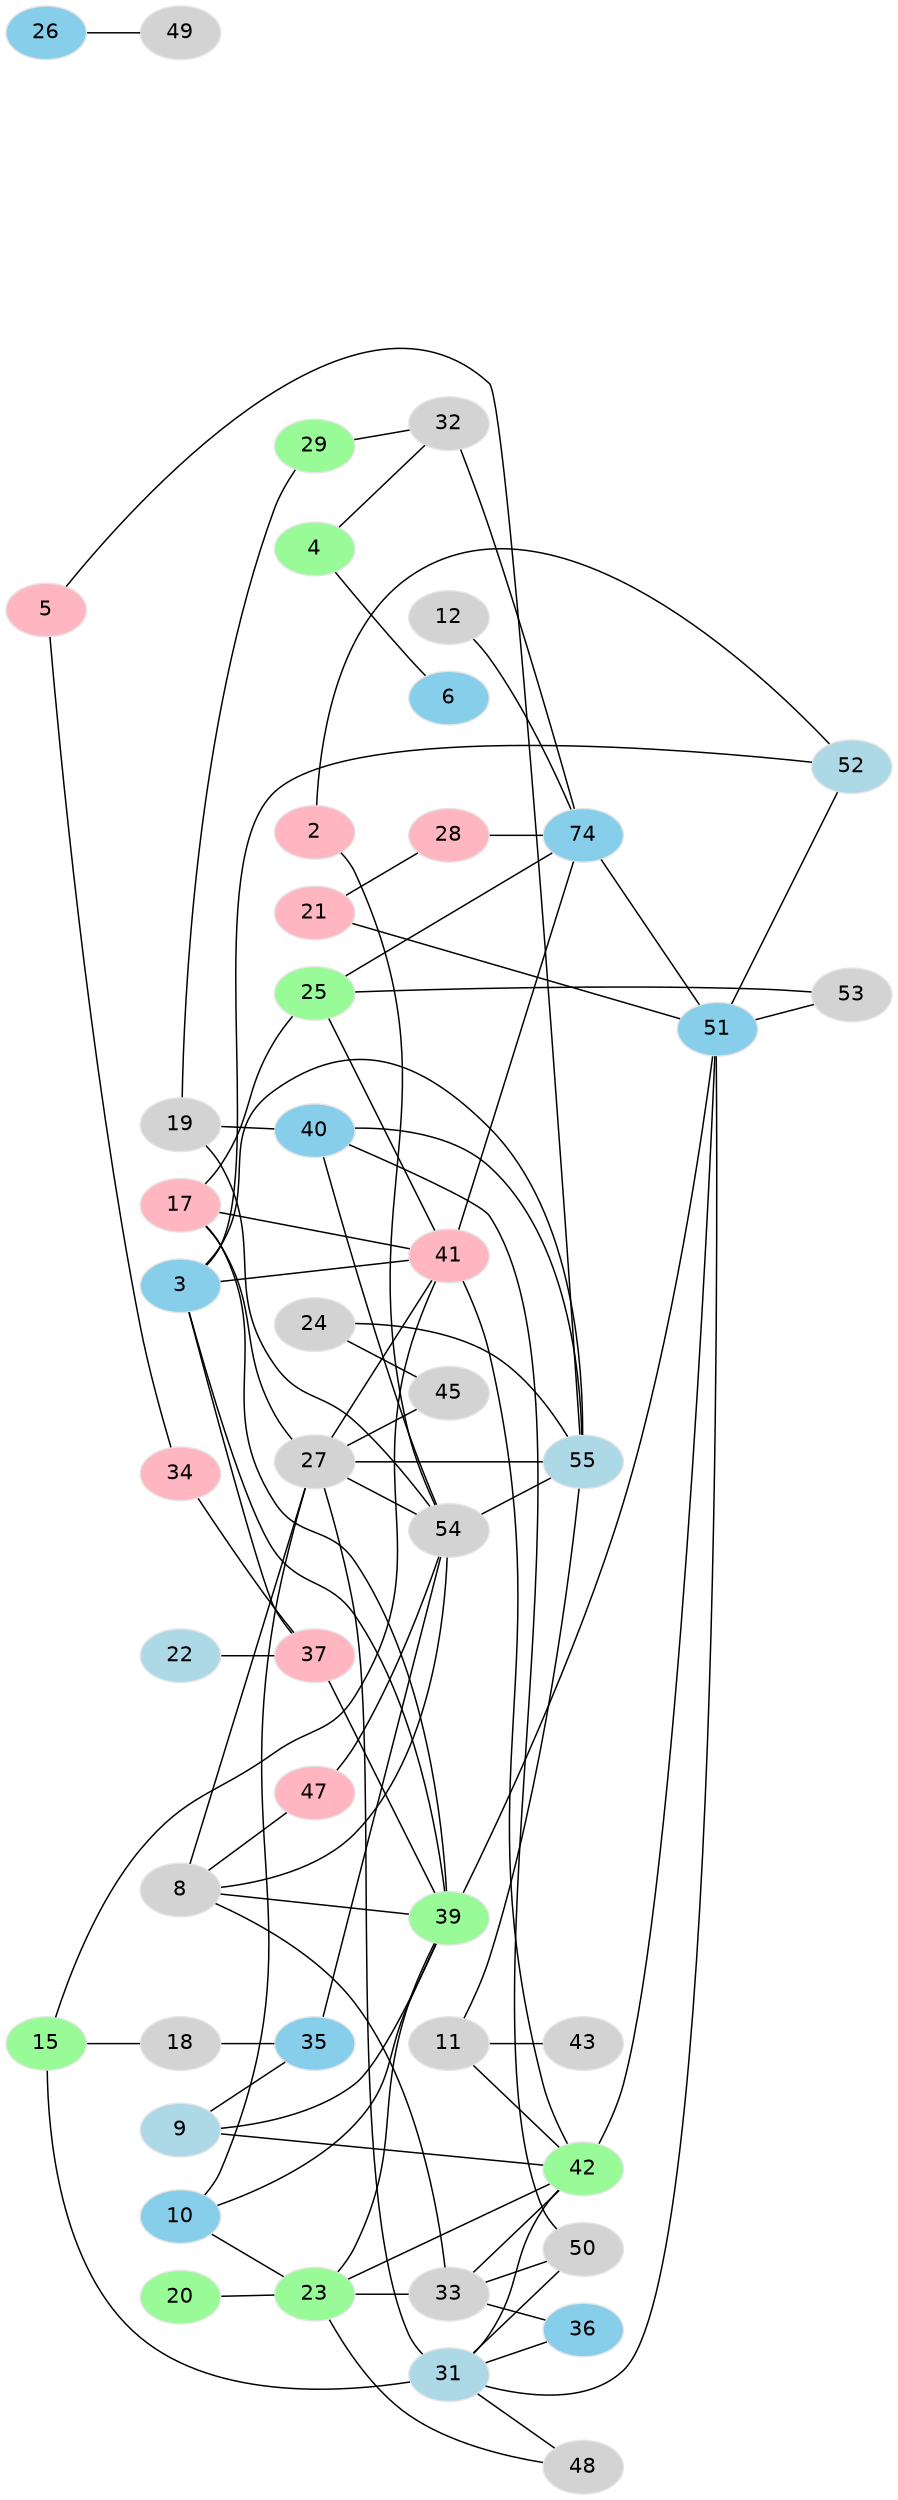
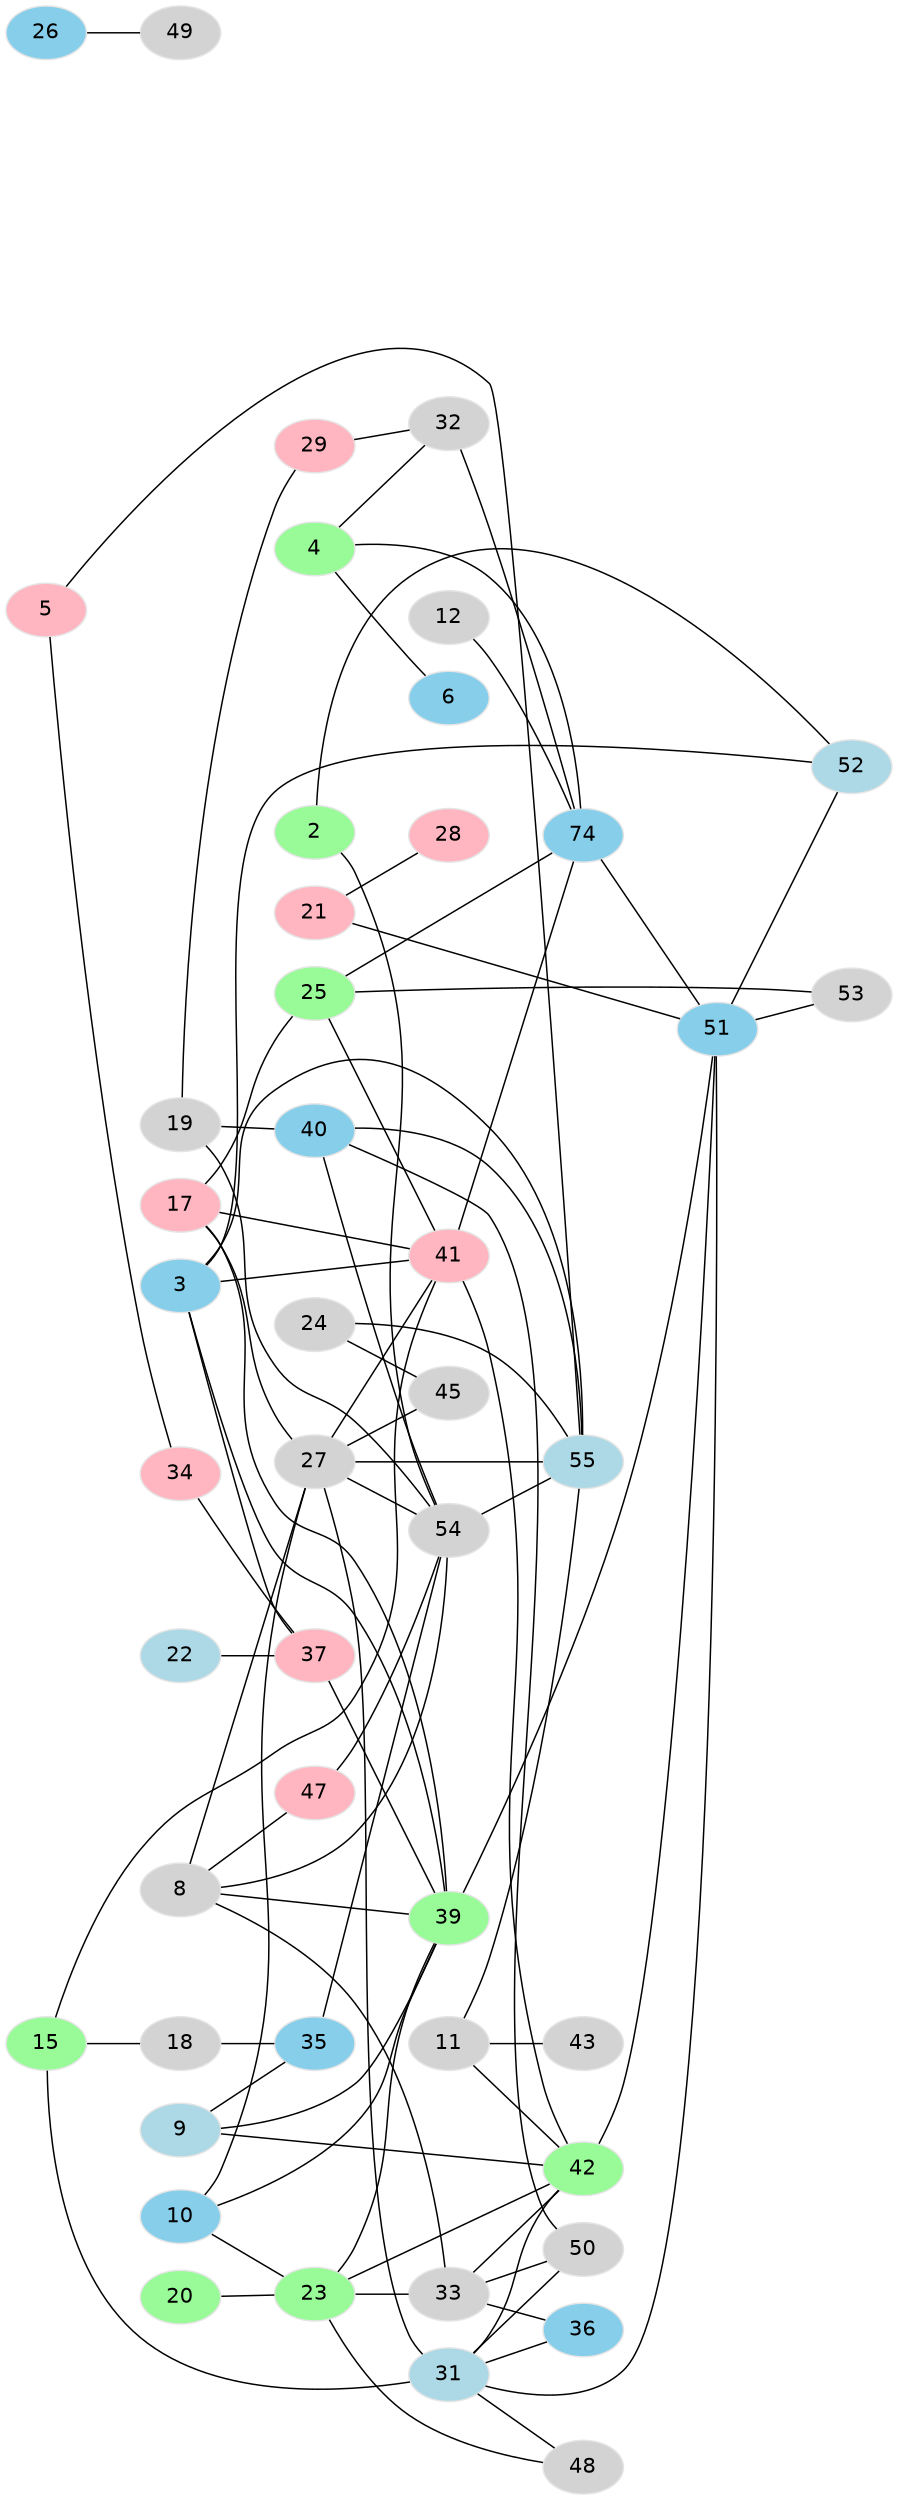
(315, 446) -> (315, 446)
(315, 832) -> (315, 832)
(516, 835) -> (532, 629)
